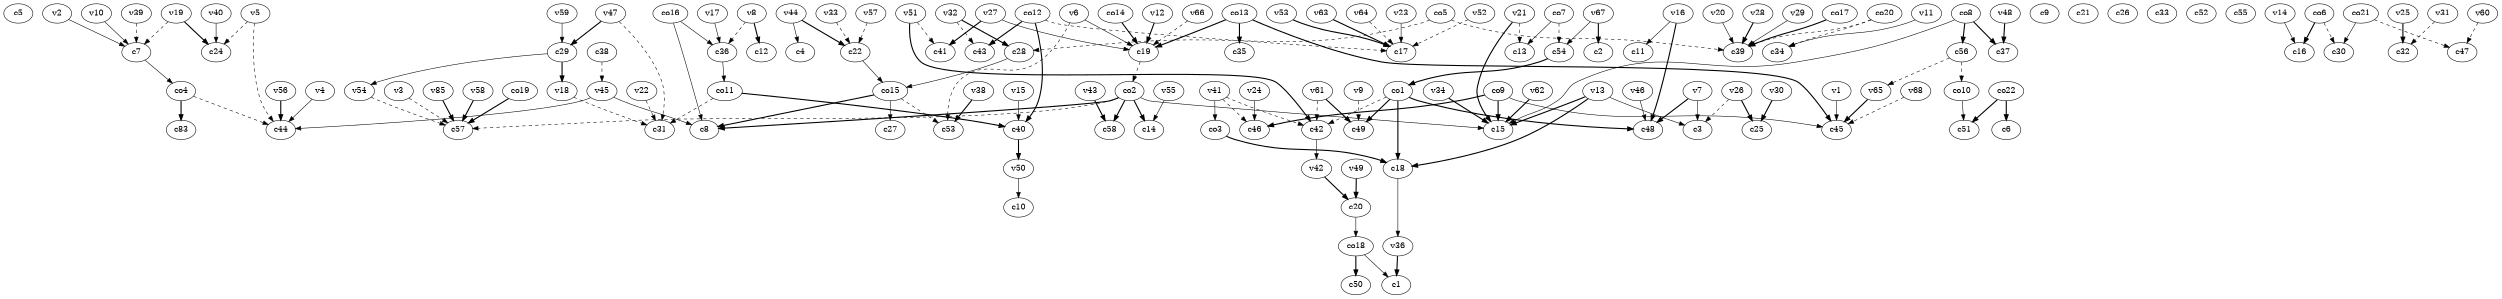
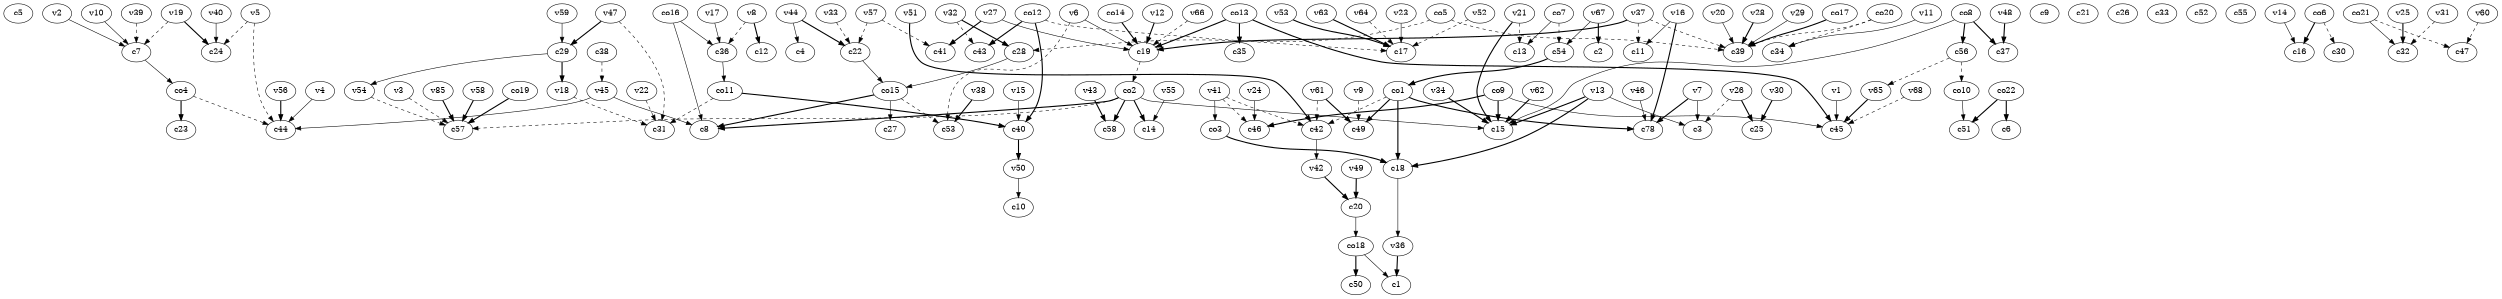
none -> (1638, 13)
(924, 31) -> (903, 32)
(2351, 31) -> (2380, 31)
(181, 130) -> (181, 130)
(1648, 130) -> (1648, 130)
